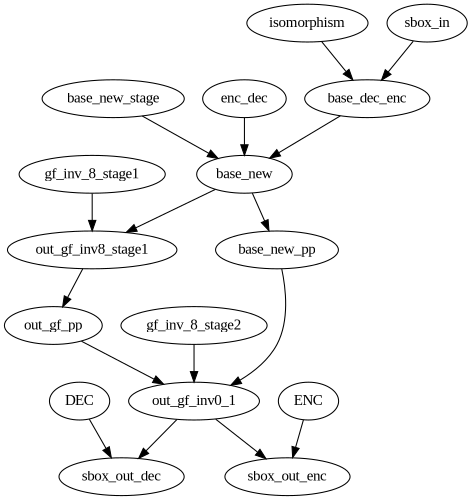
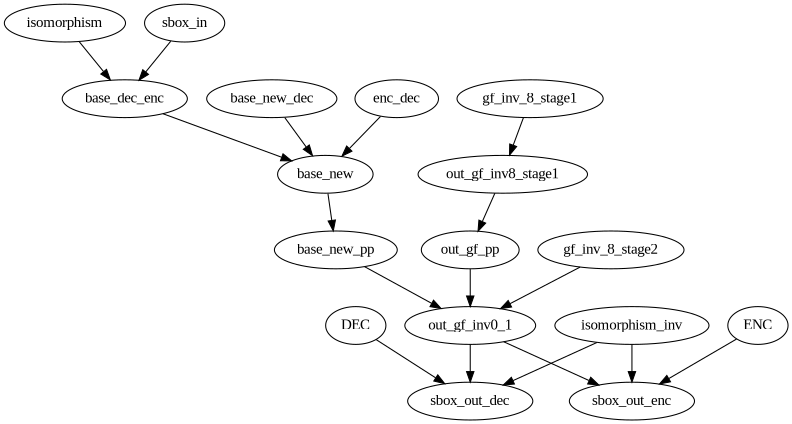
(113, 99) -> (272, 99)
(176, 209) -> none
none -> (632, 325)
